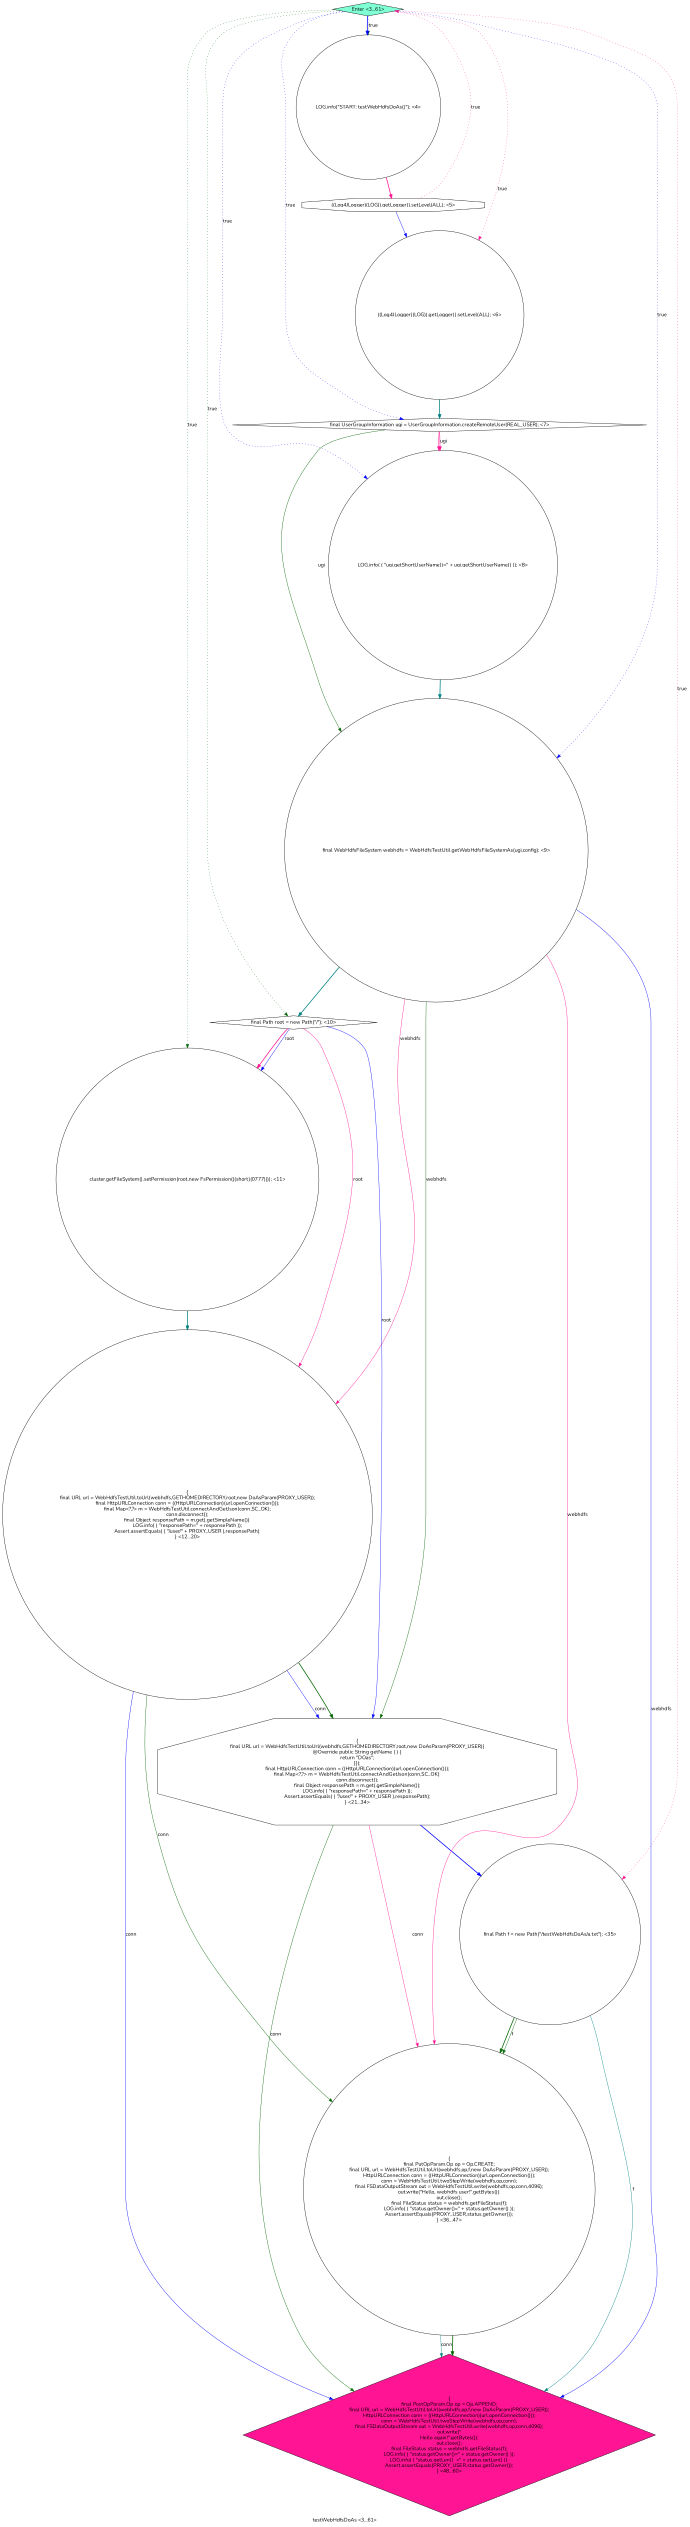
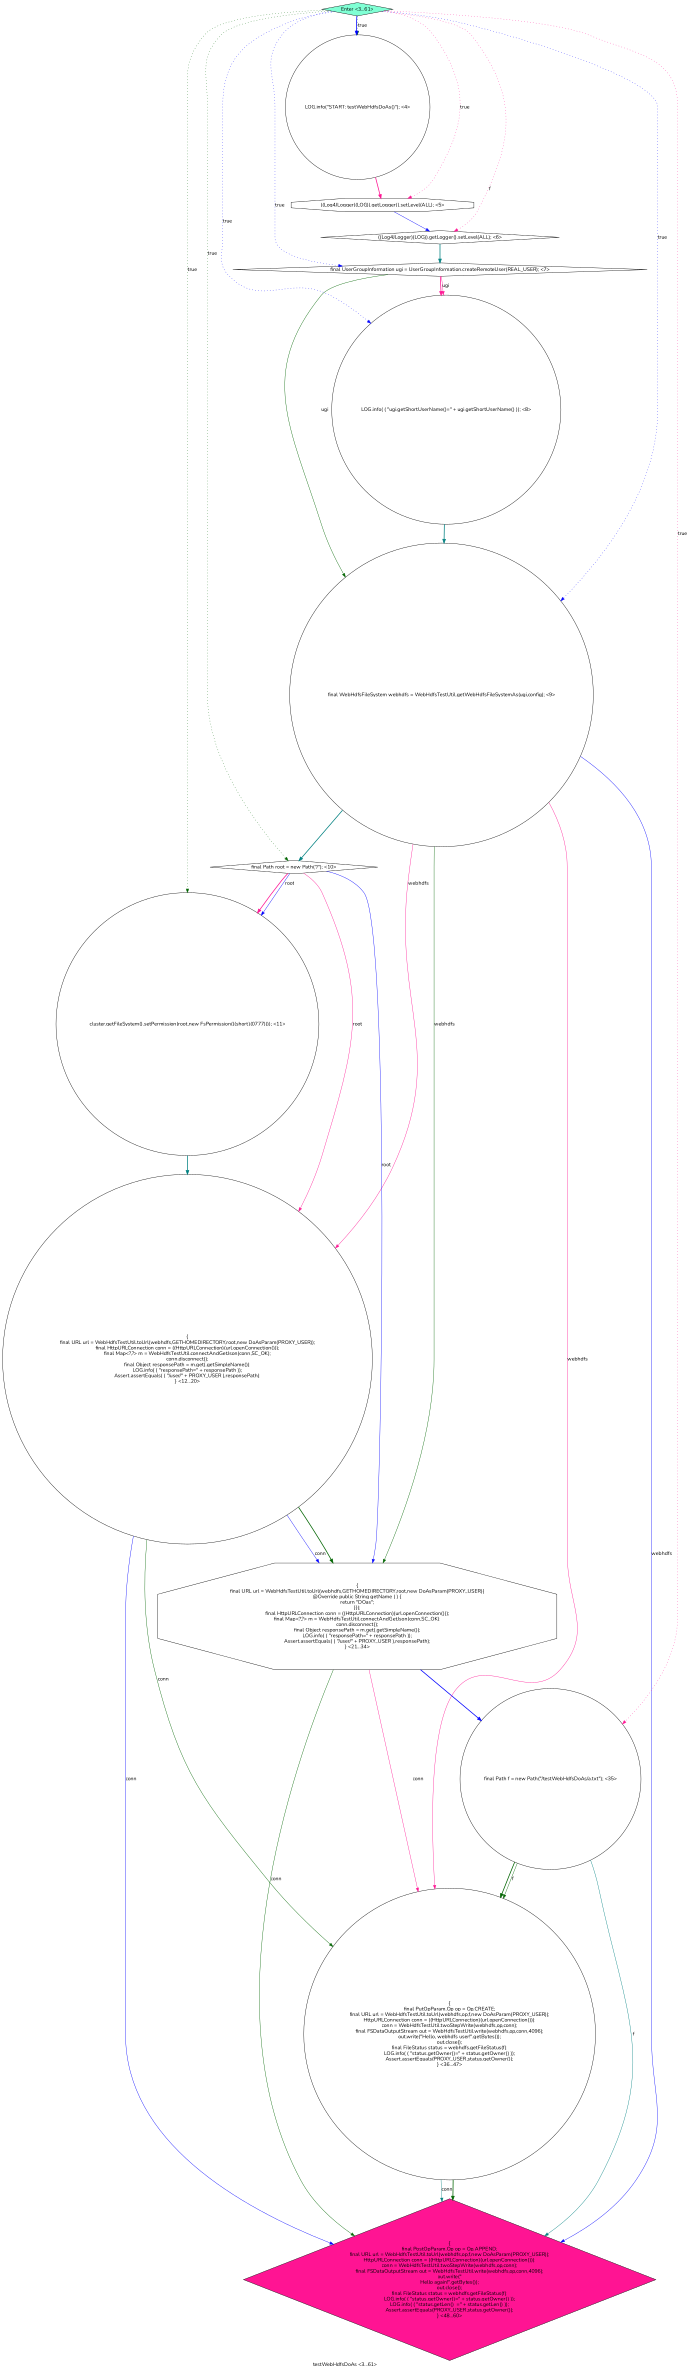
(470, 97) -> (459, 93)
(502, 189) -> (490, 189)
(440, 315) -> (440, 237)
